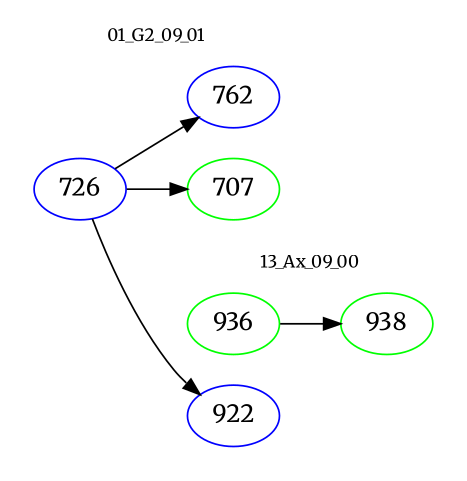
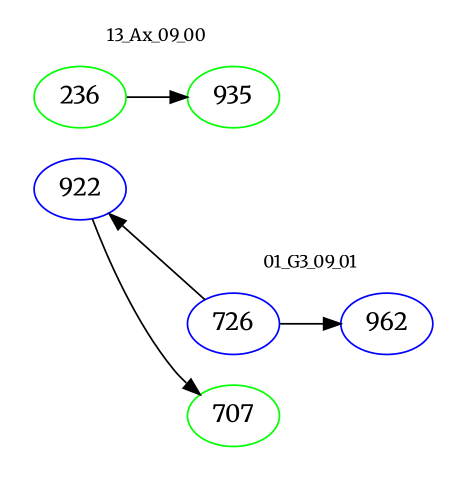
(157, 37) -> (310, 263)
(233, 97) -> (387, 324)
(148, 189) -> (132, 305)
(233, 324) -> (80, 97)
(387, 324) -> (233, 97)
